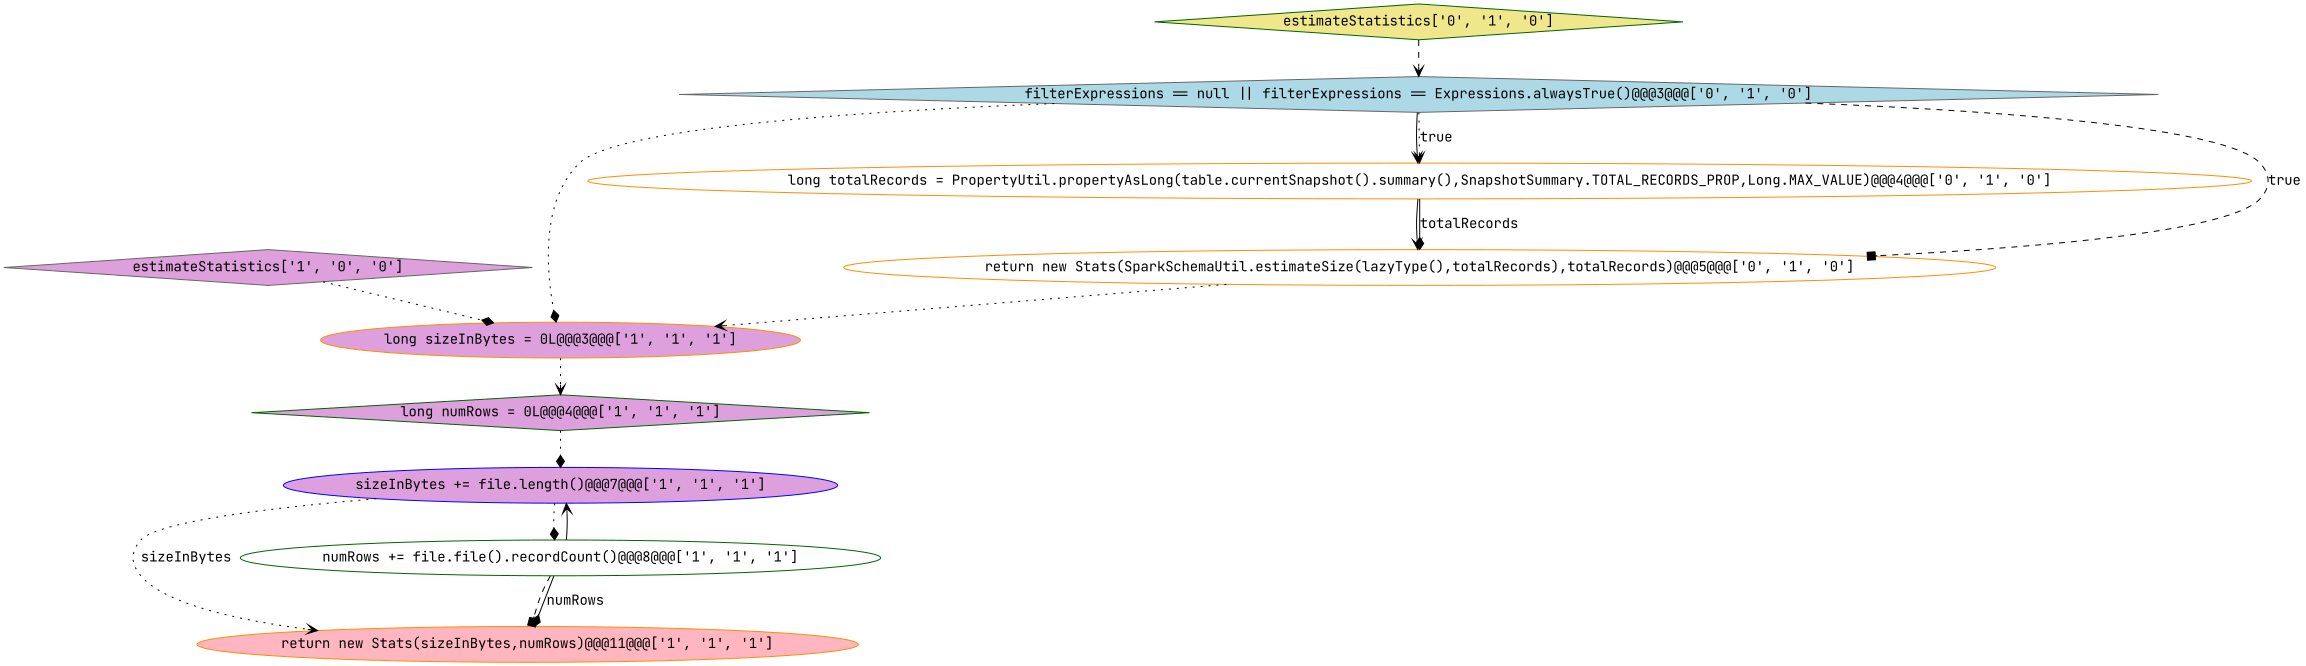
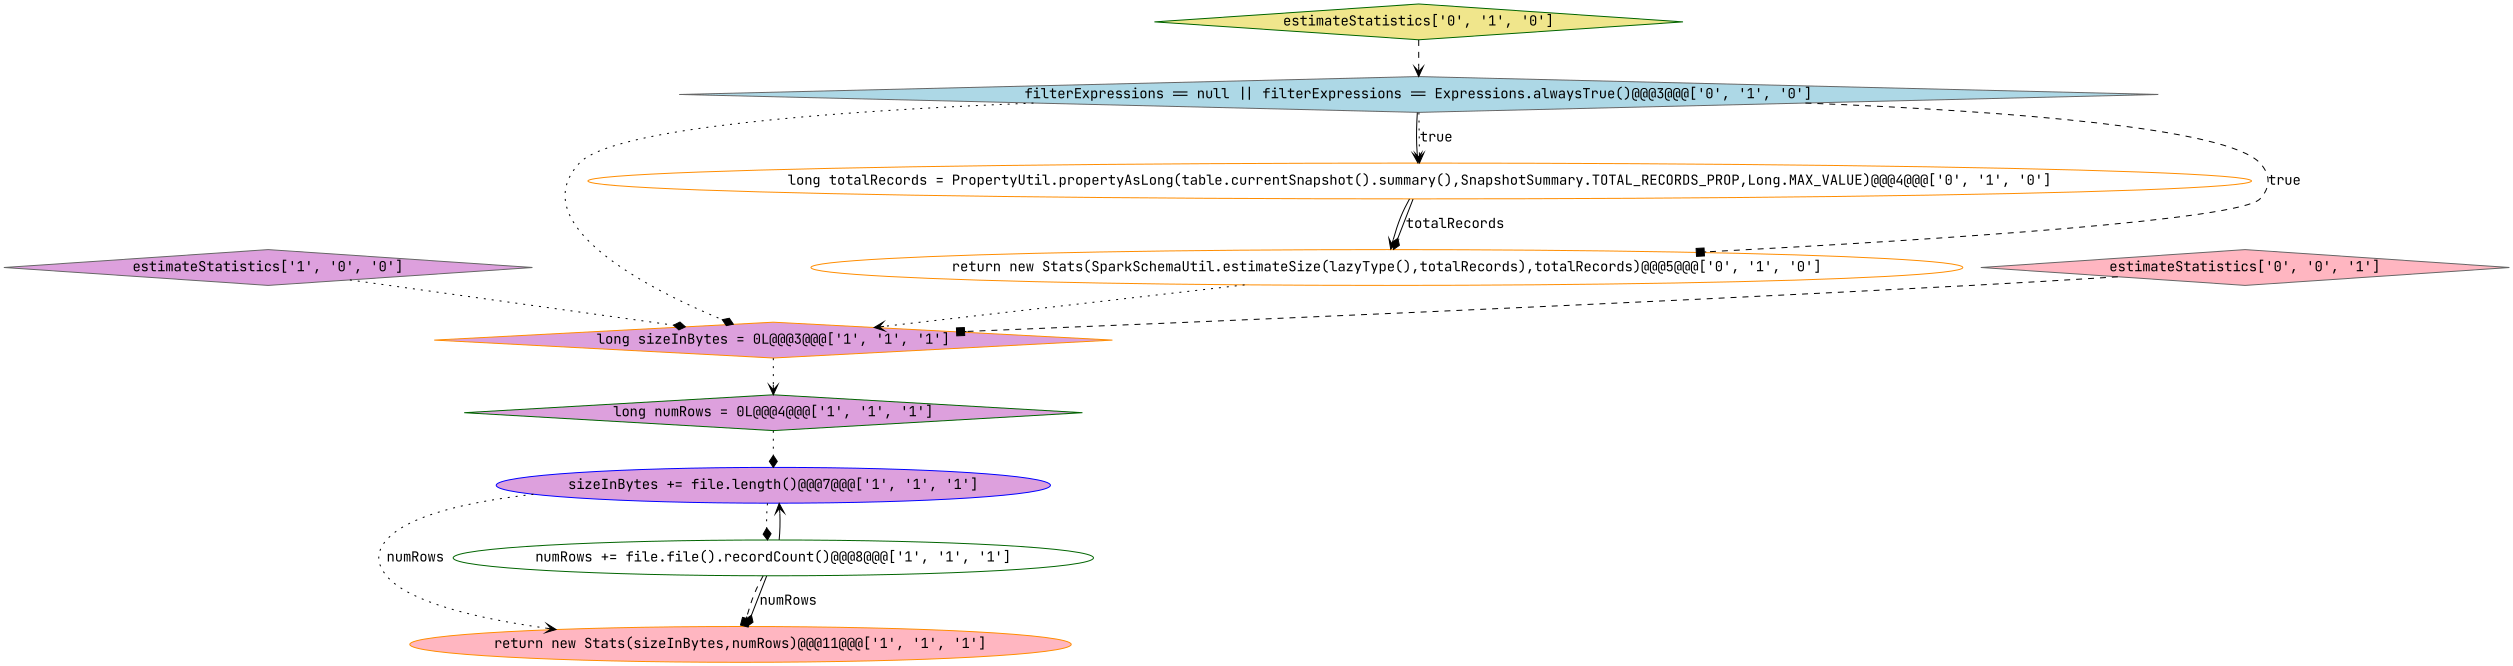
none -> (2245, 268)
(561, 340) -> (773, 340)
(186, 558) -> (415, 558)
